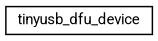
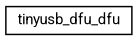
(79, 21) -> (69, 21)
